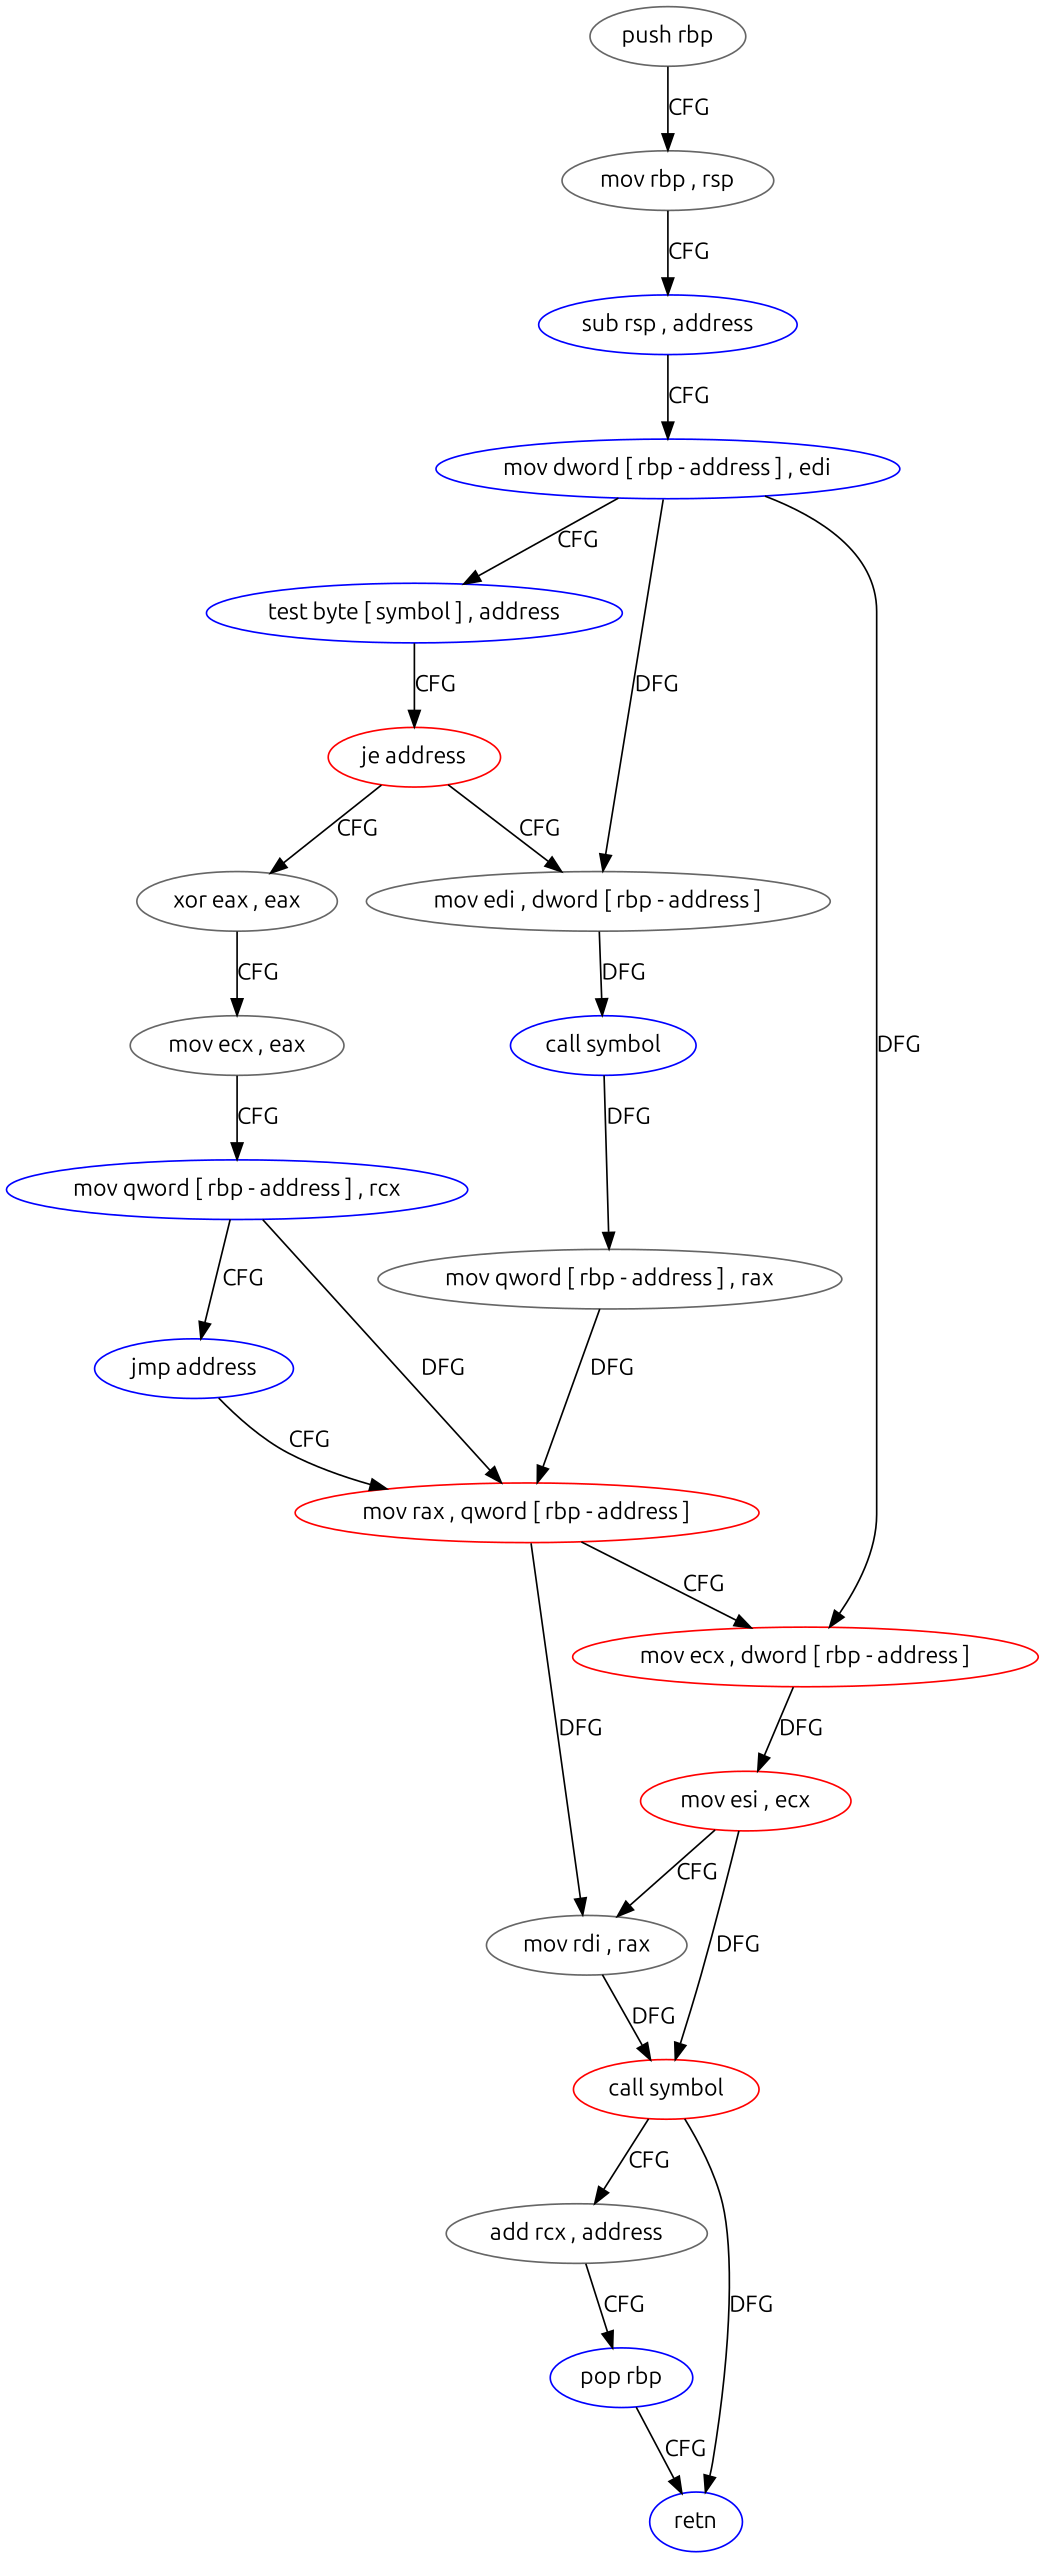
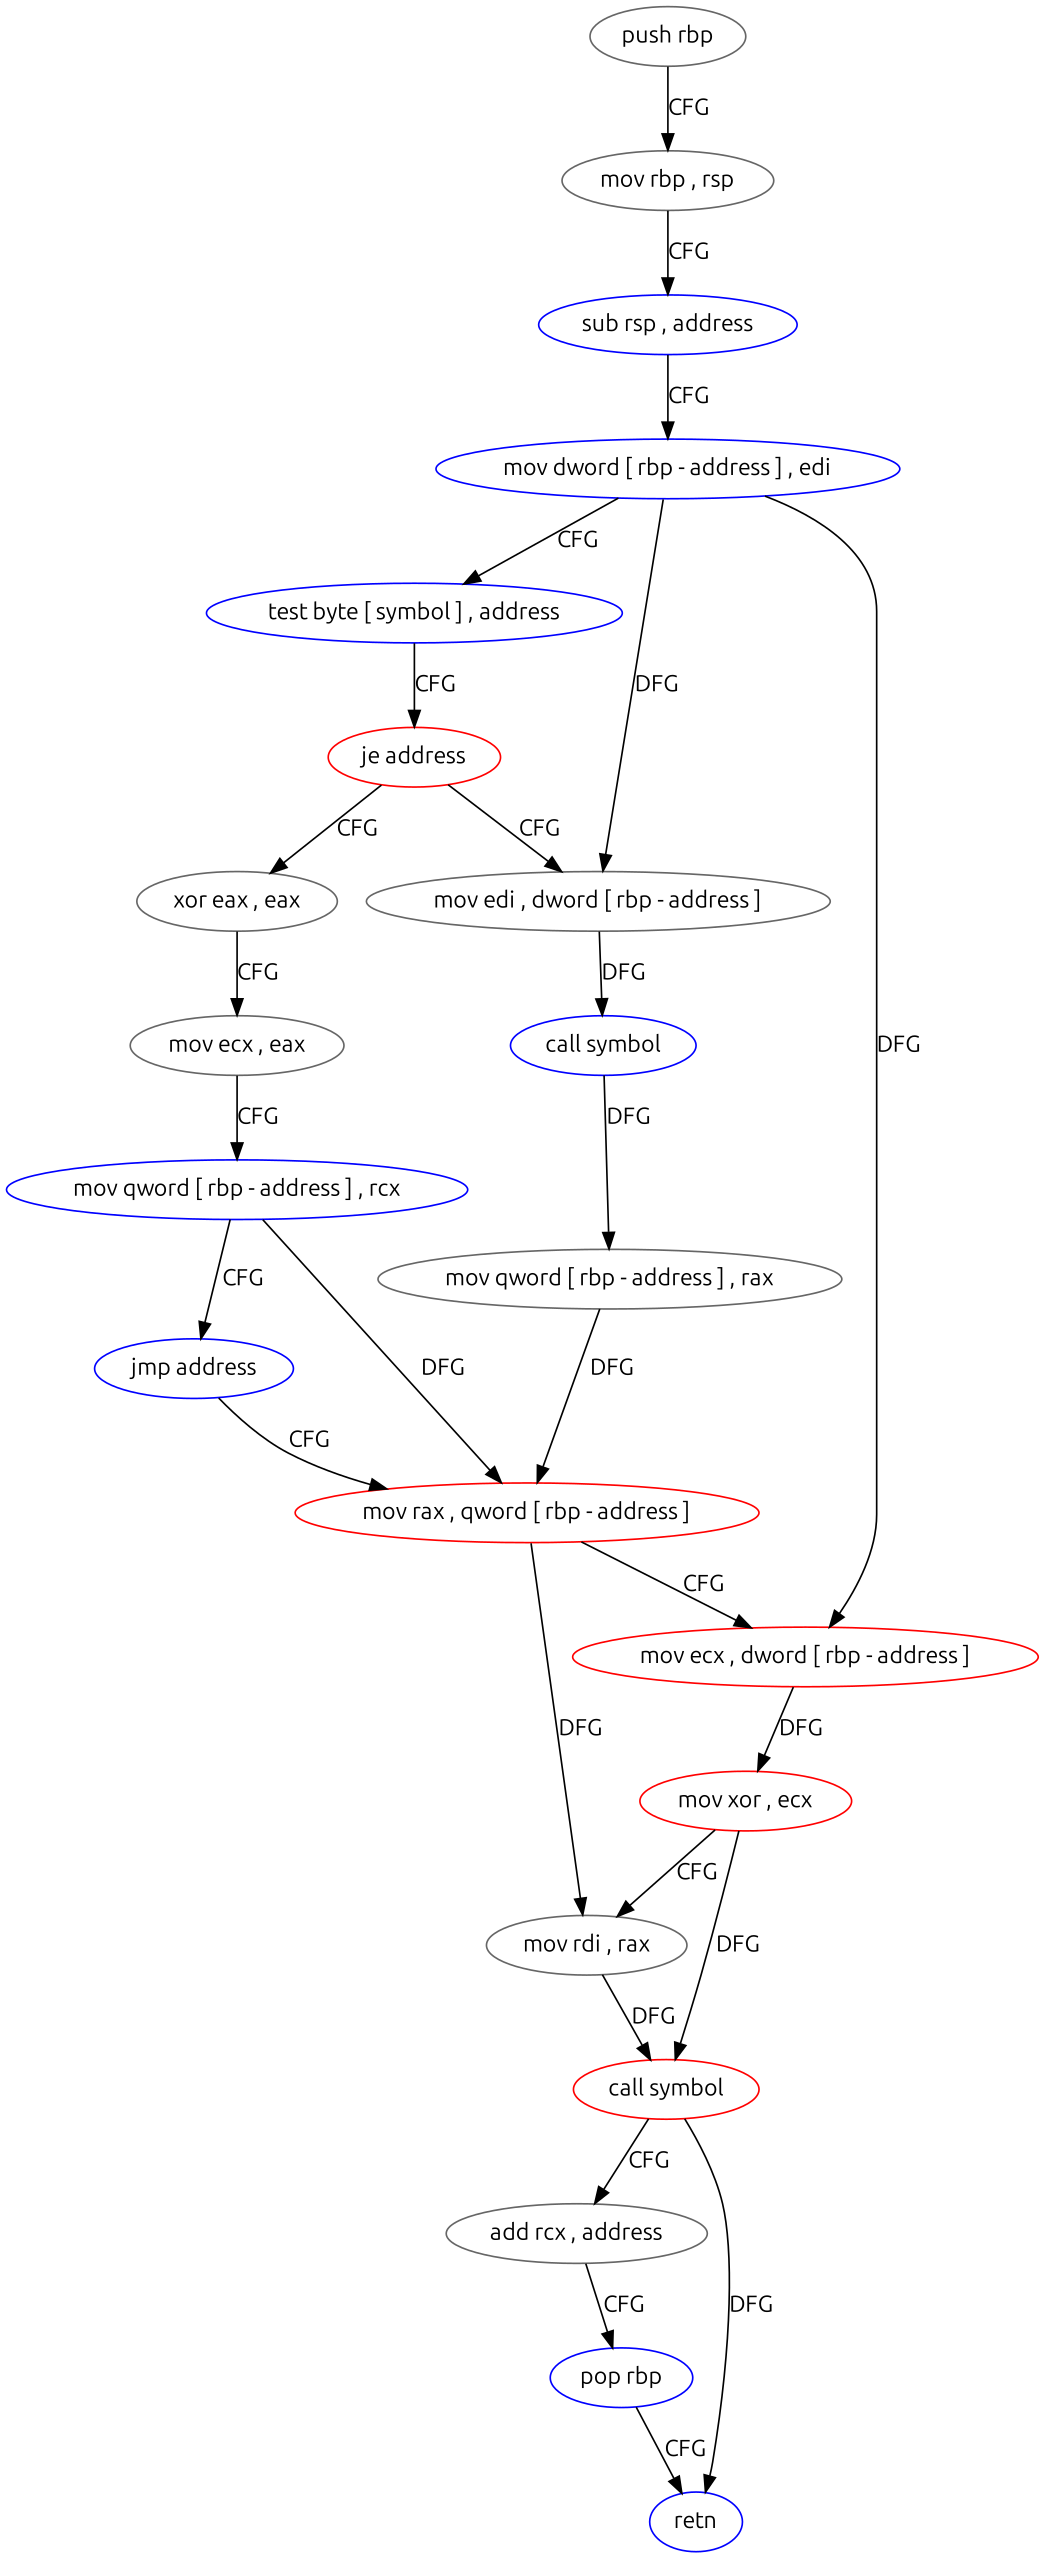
(746, 1801) -> (746, 1801)
